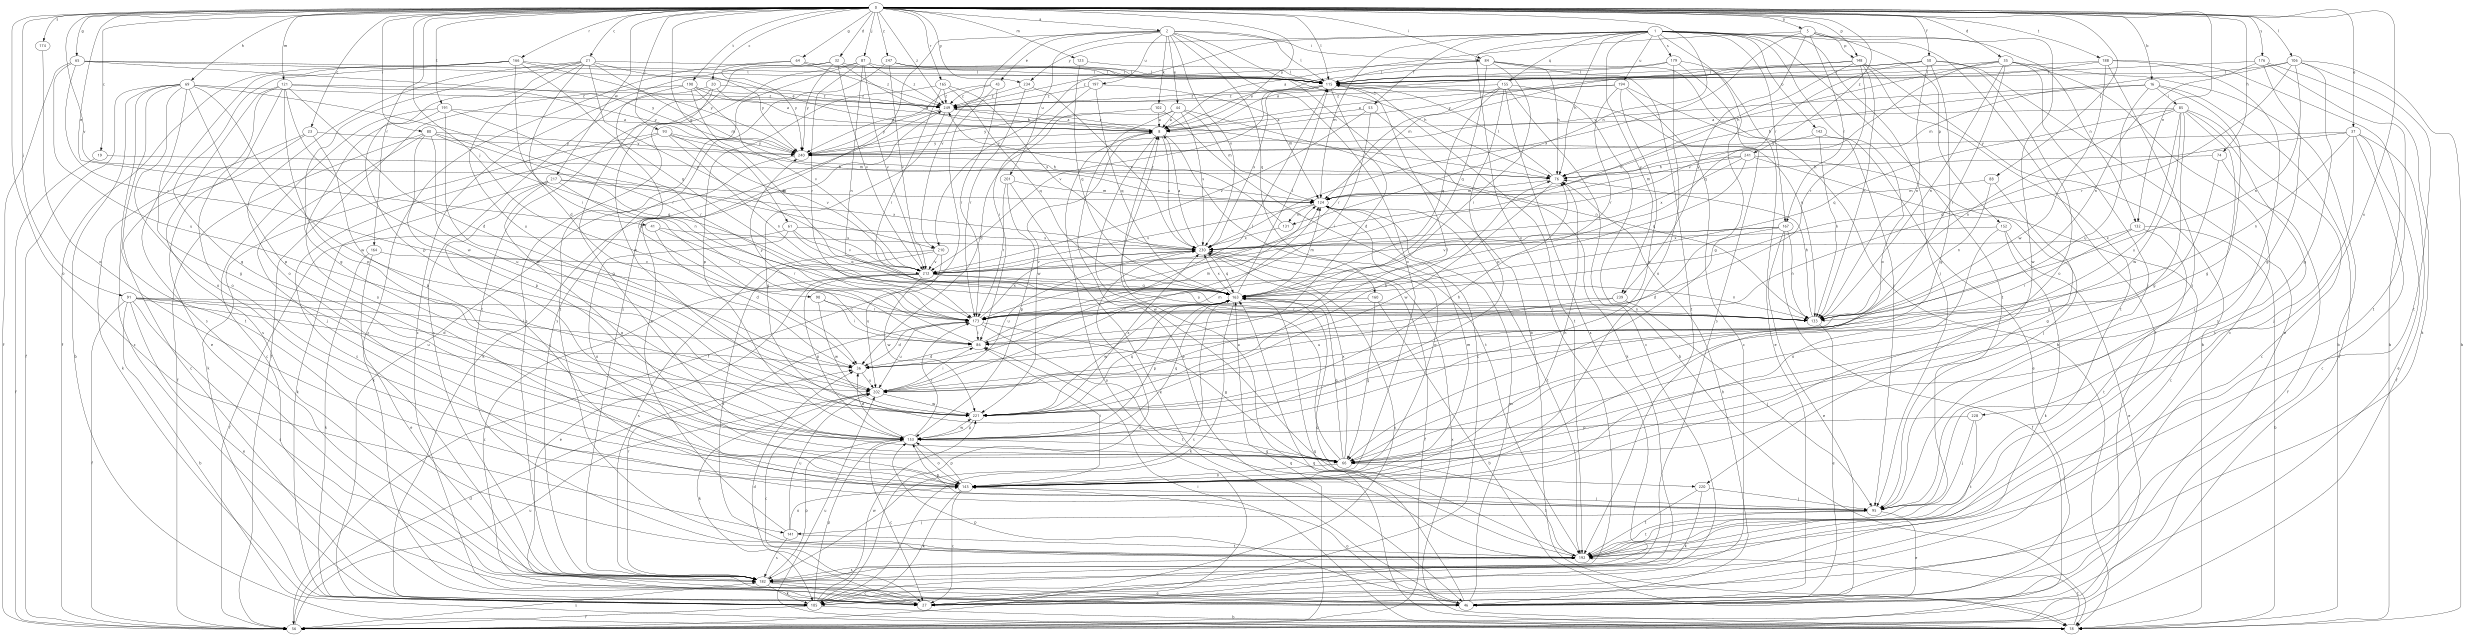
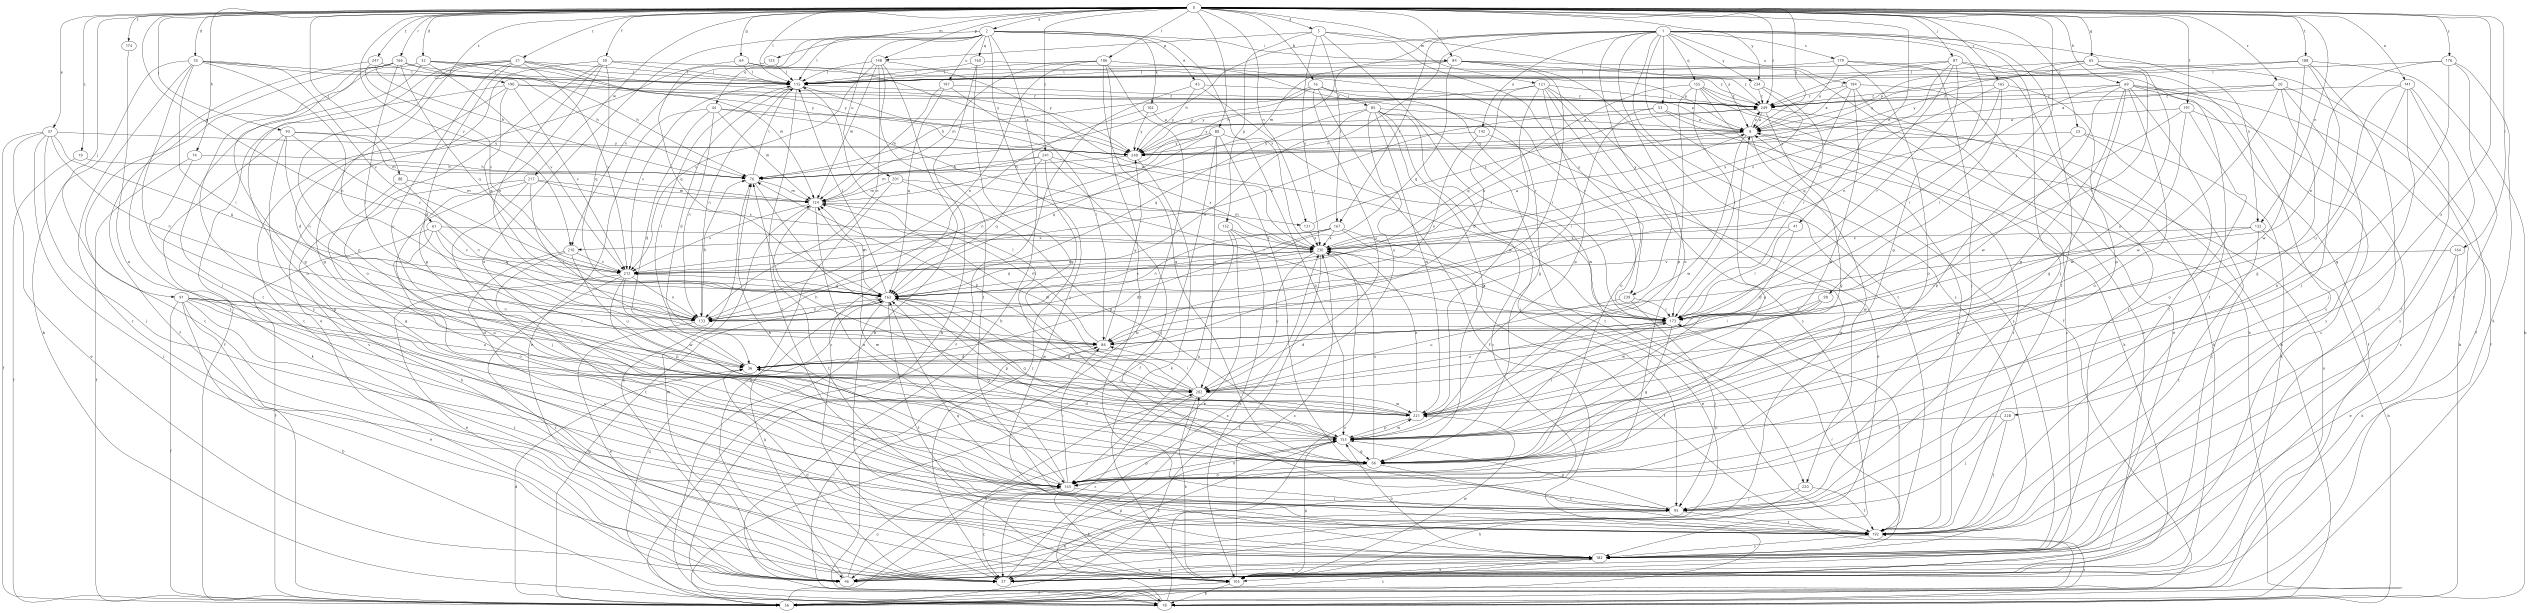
none -> (897, 73)
(1333, 516) -> (2121, 381)
none -> (1878, 600)
